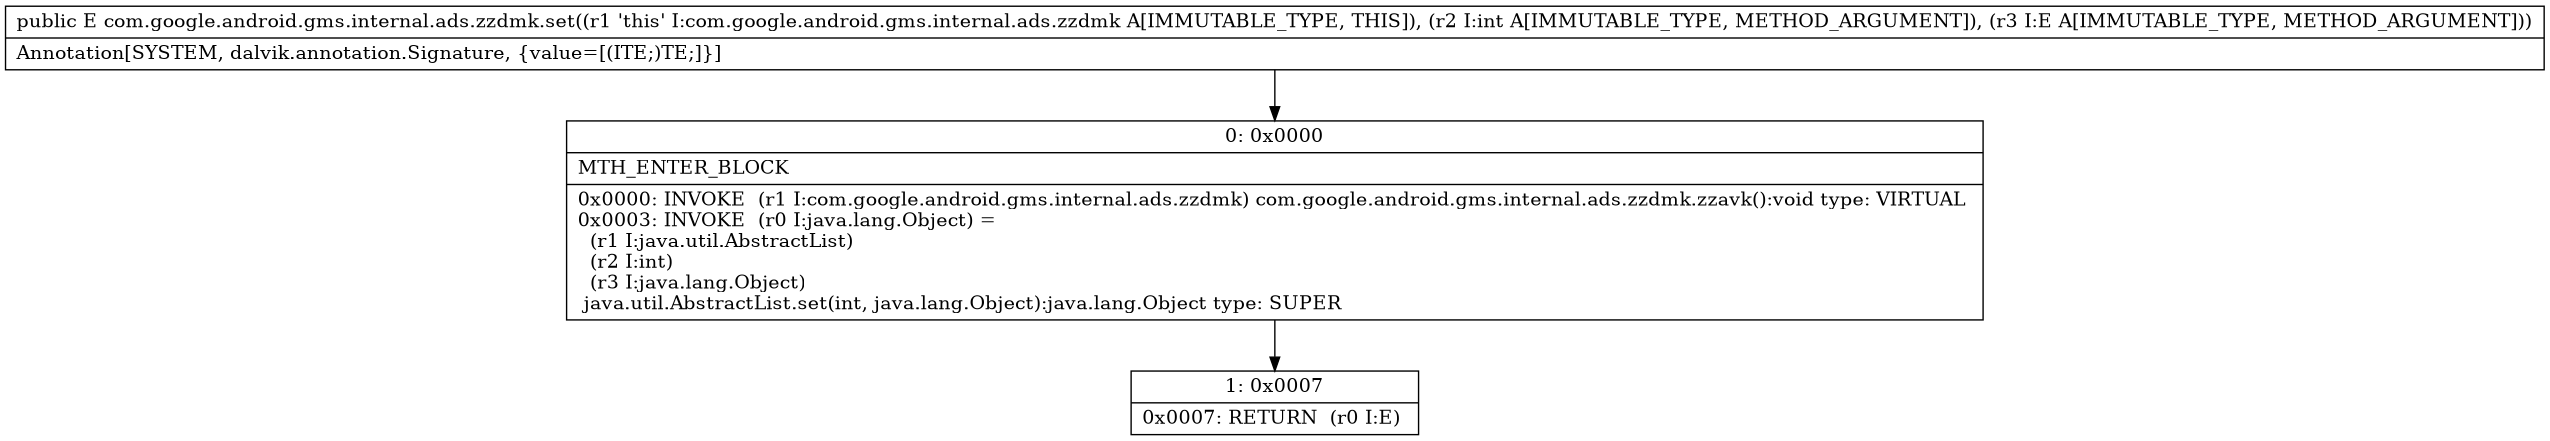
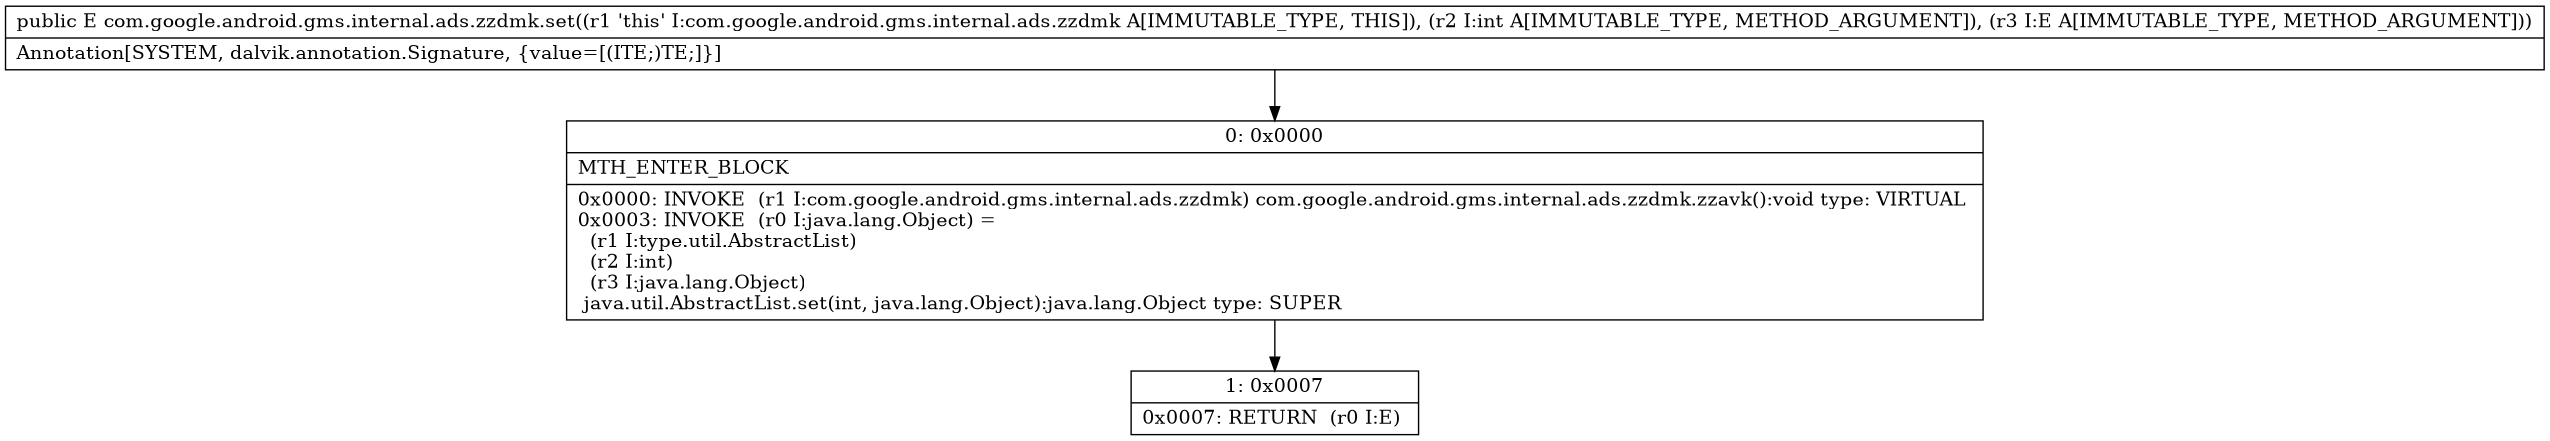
(716, 241) -> (717, 241)
